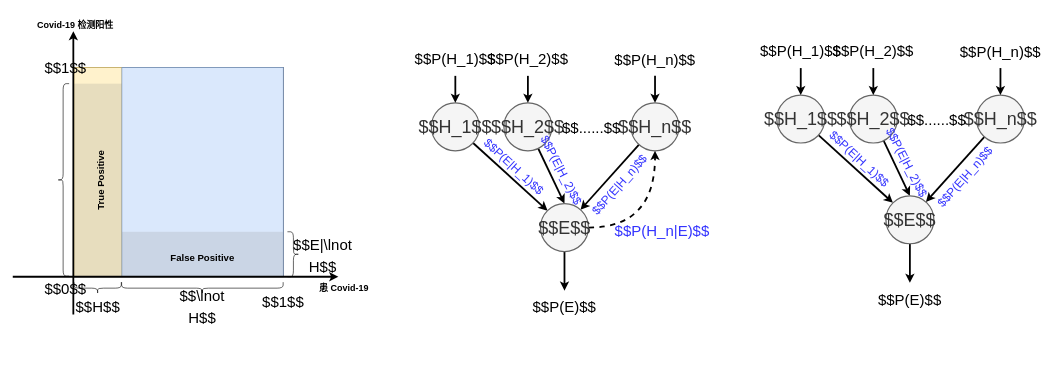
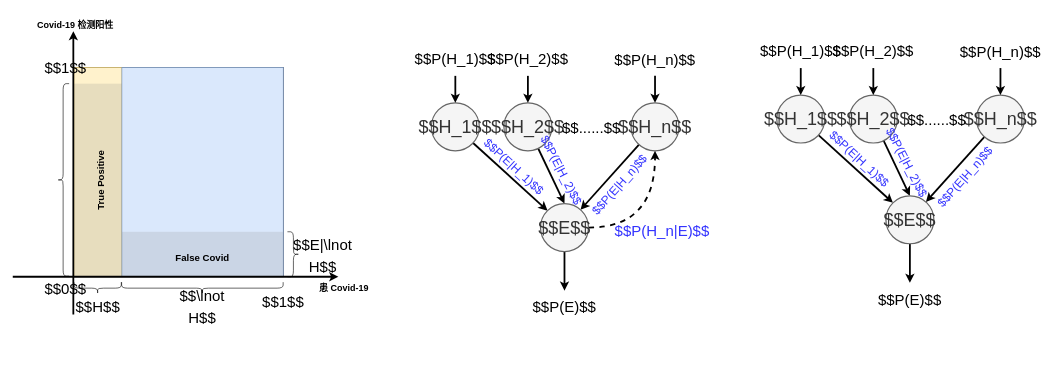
(202, 255) -> (202, 255)
